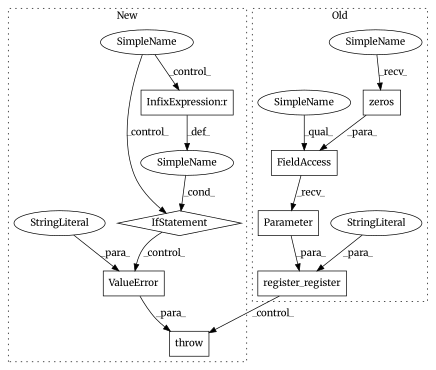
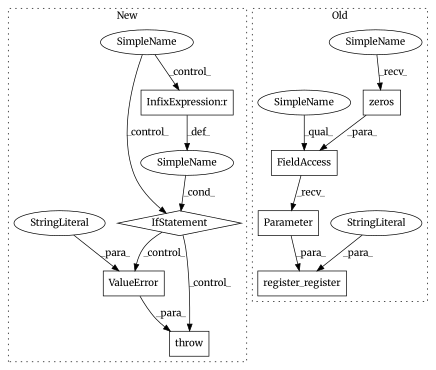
(252, 310) -> (189, 279)
